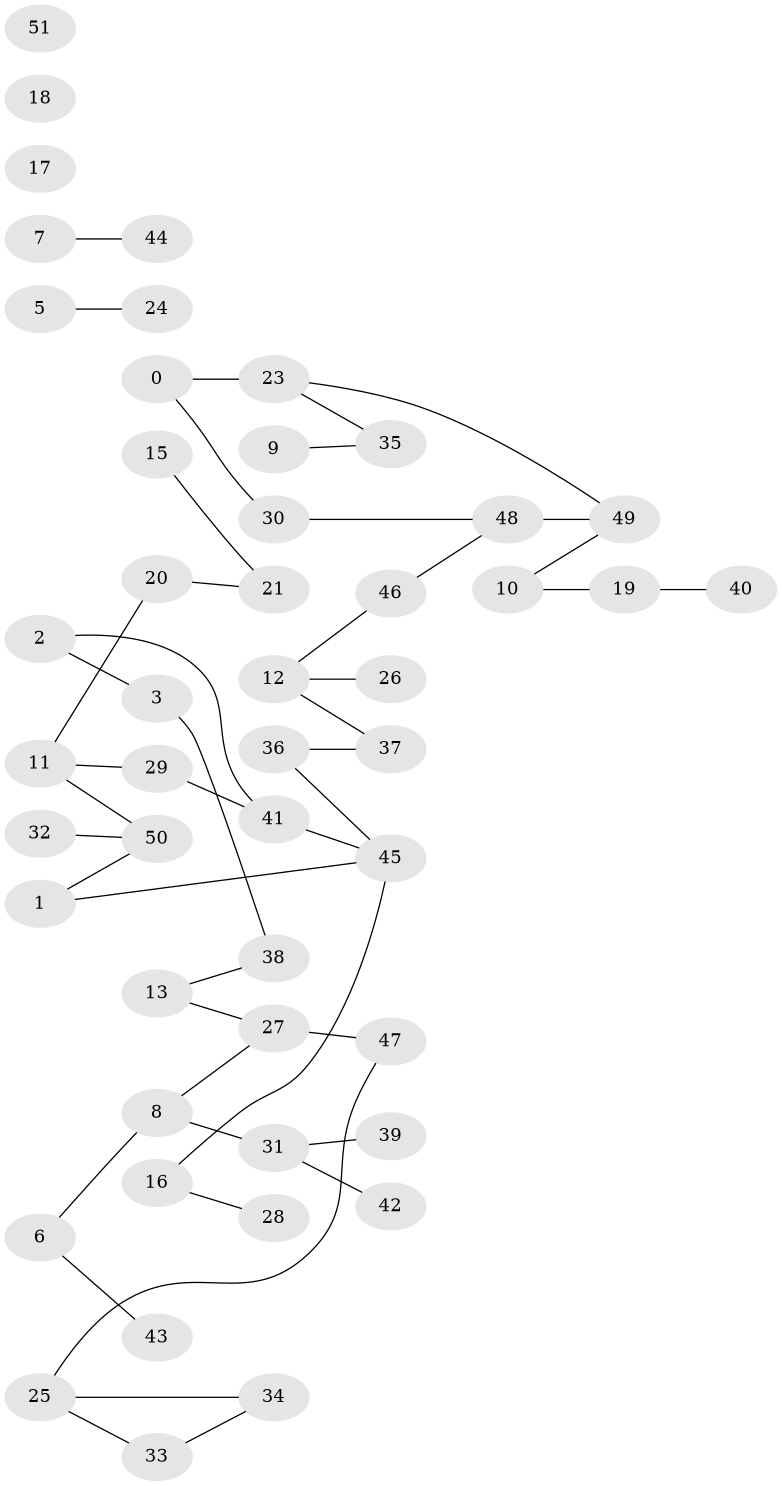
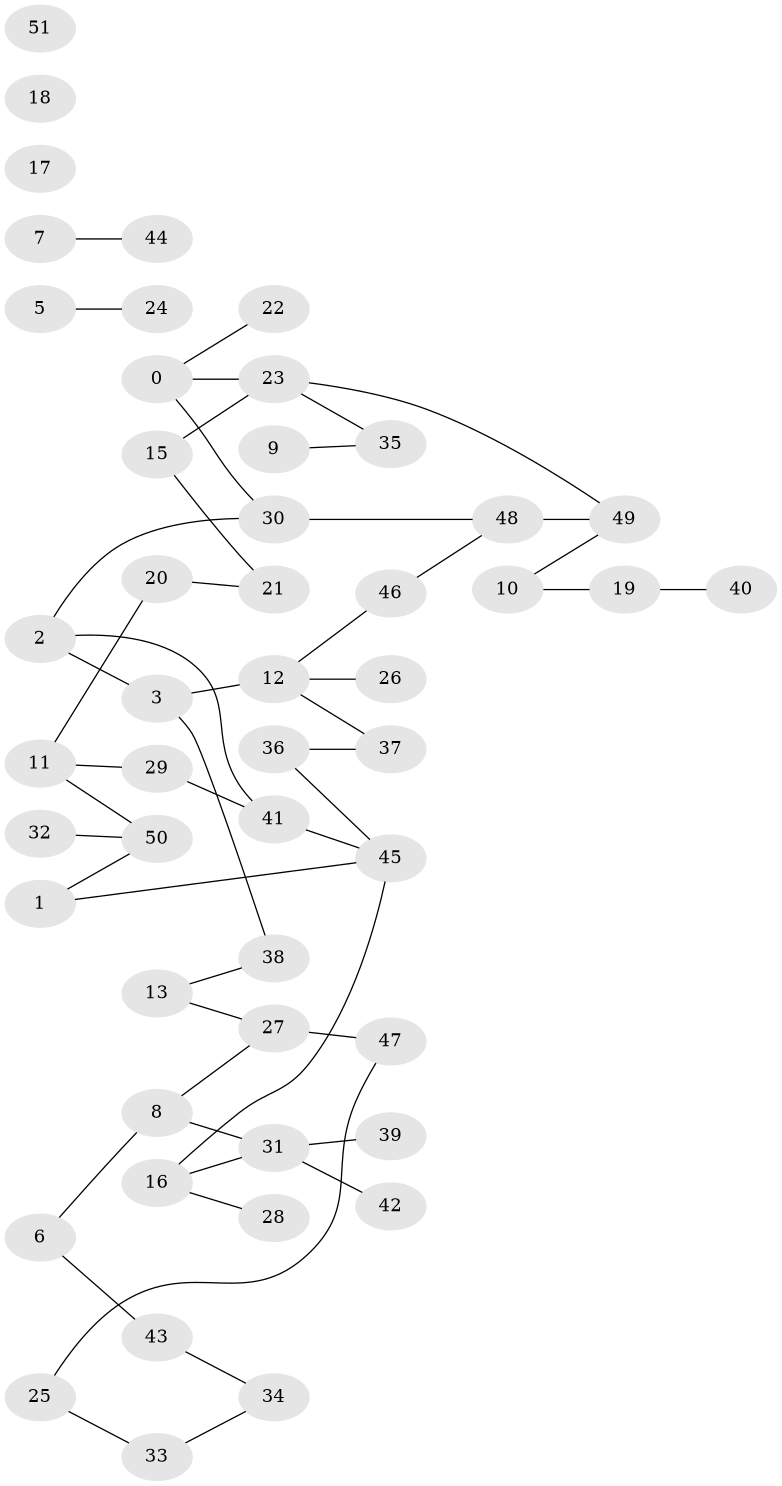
none -> (274, 309)
none -> (216, 417)
none -> (131, 540)
none -> (222, 688)
none -> (216, 1165)
(157, 1397) -> (216, 1367)
